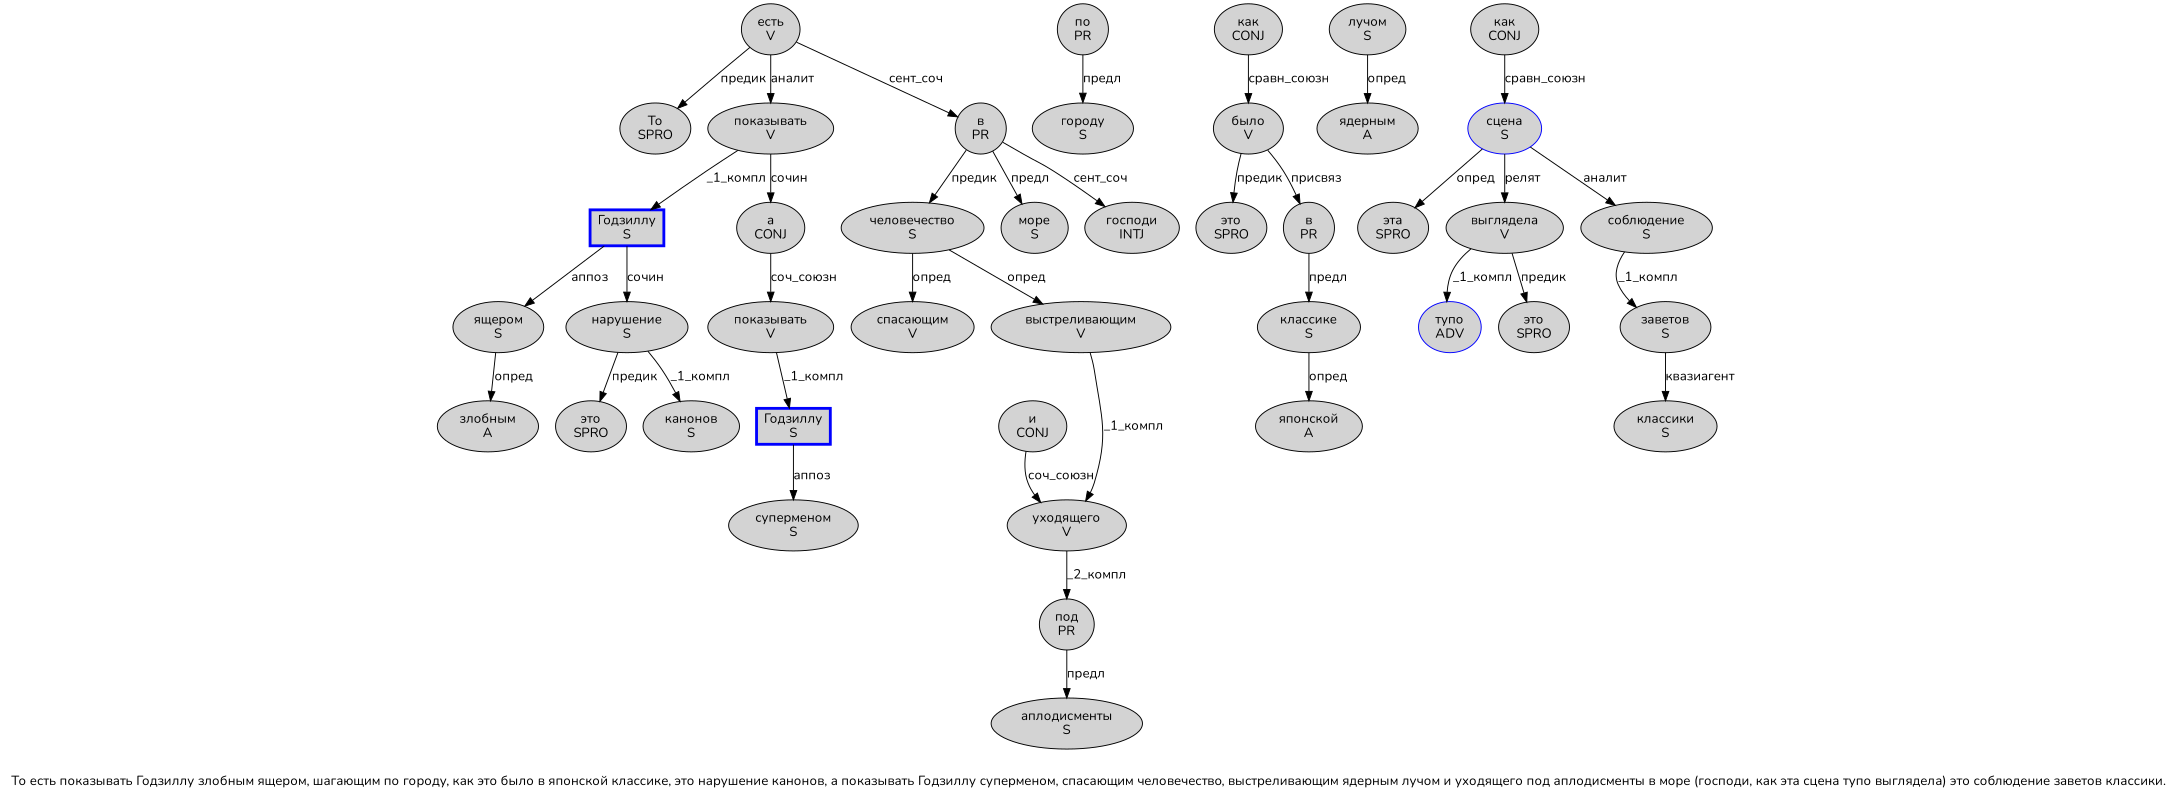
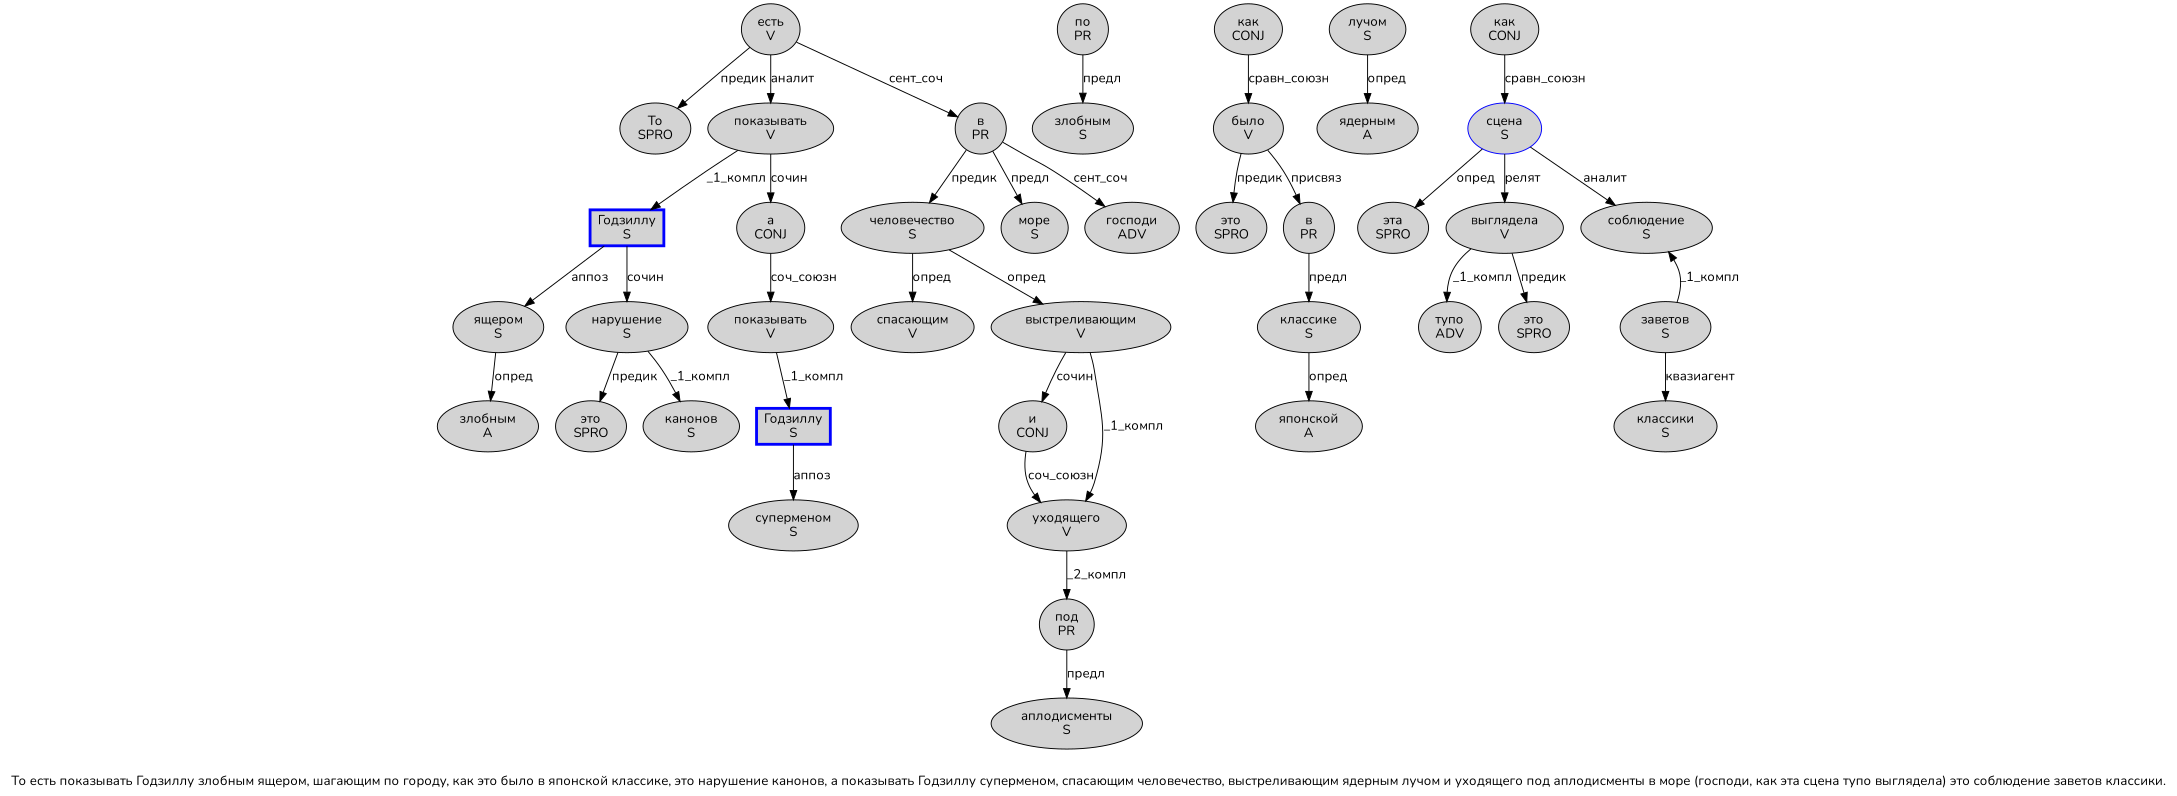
(1083, 129) -> (1083, 129)
(1132, 228) -> (1132, 228)
(1616, 277) -> (1681, 281)
(1450, 327) -> (1450, 327)
none -> (1055, 372)
